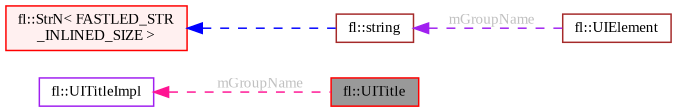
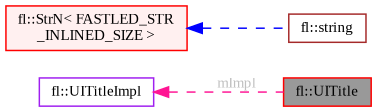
(617, 28) -> none
(259, 84) -> (235, 84)
